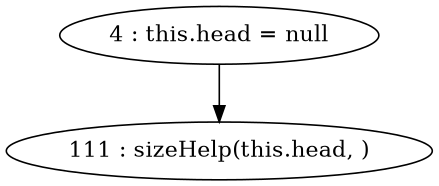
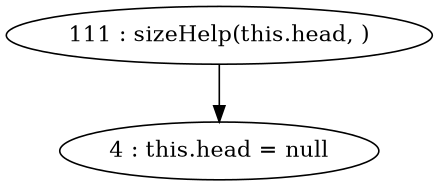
(219, 85) -> (219, 85)
